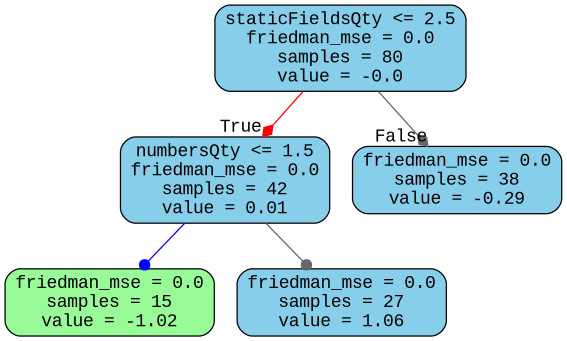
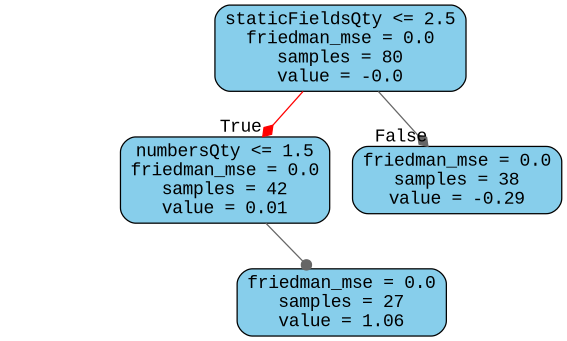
(110, 302) -> none
